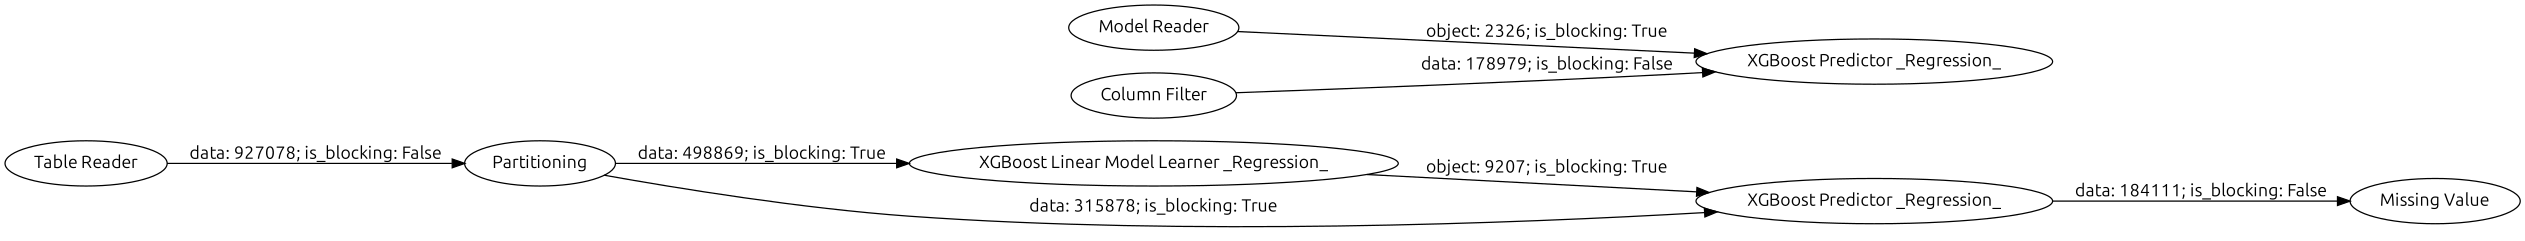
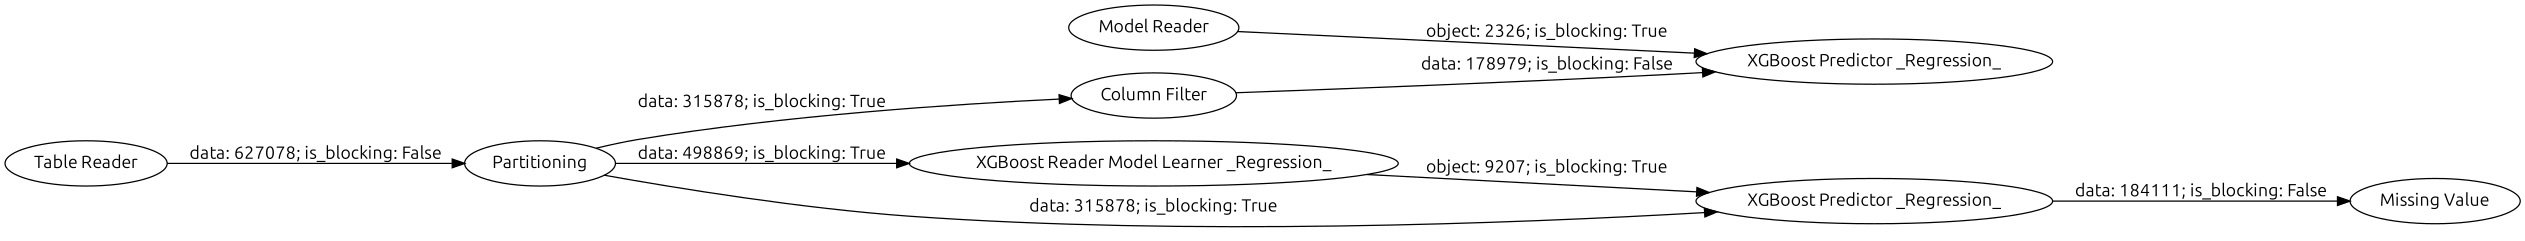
none -> (827, 116)
(316, 154) -> (316, 154)
(1154, 163) -> (1154, 163)
